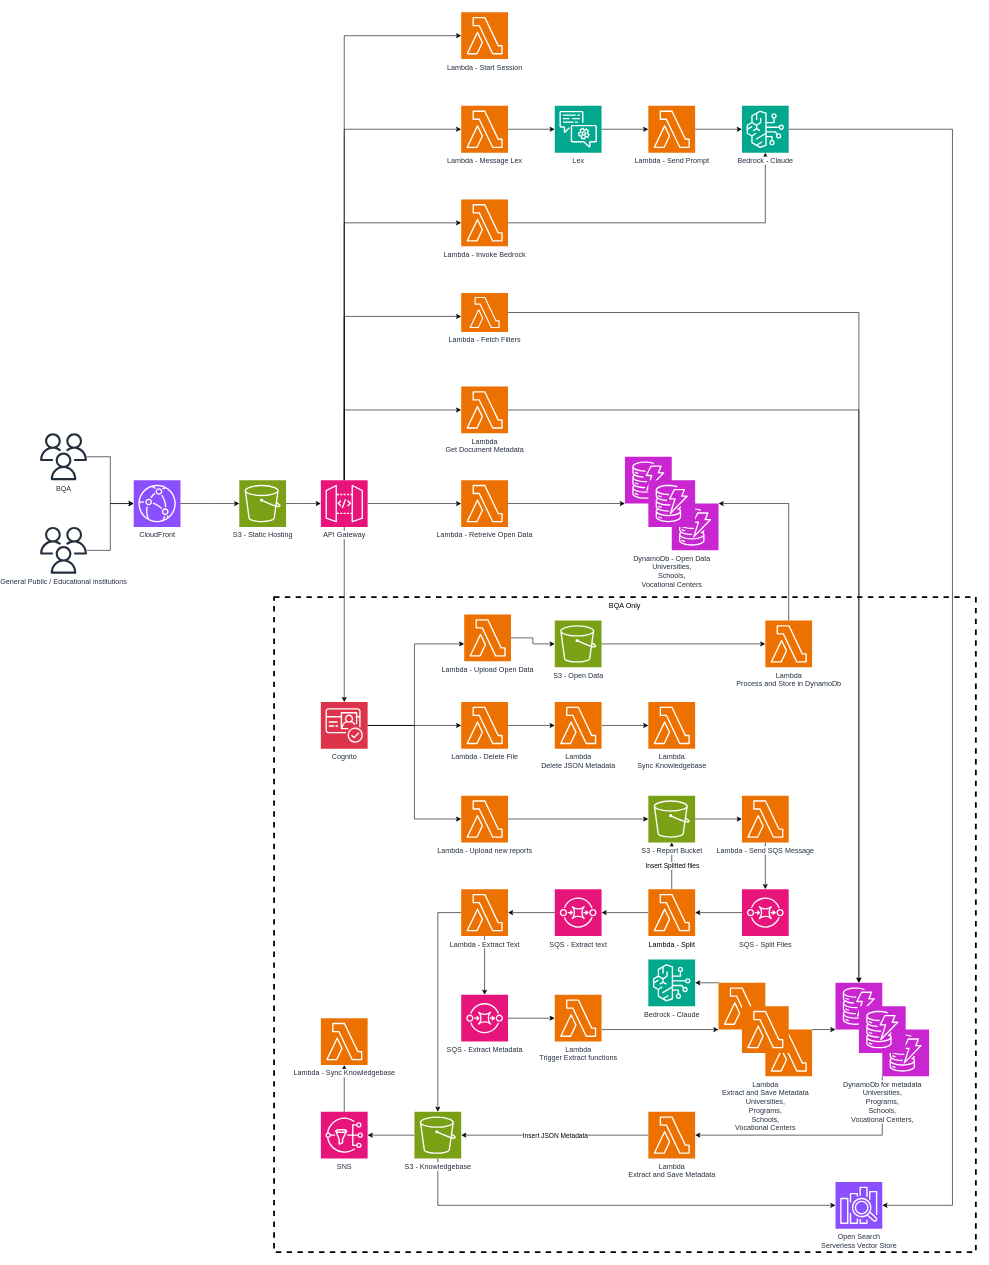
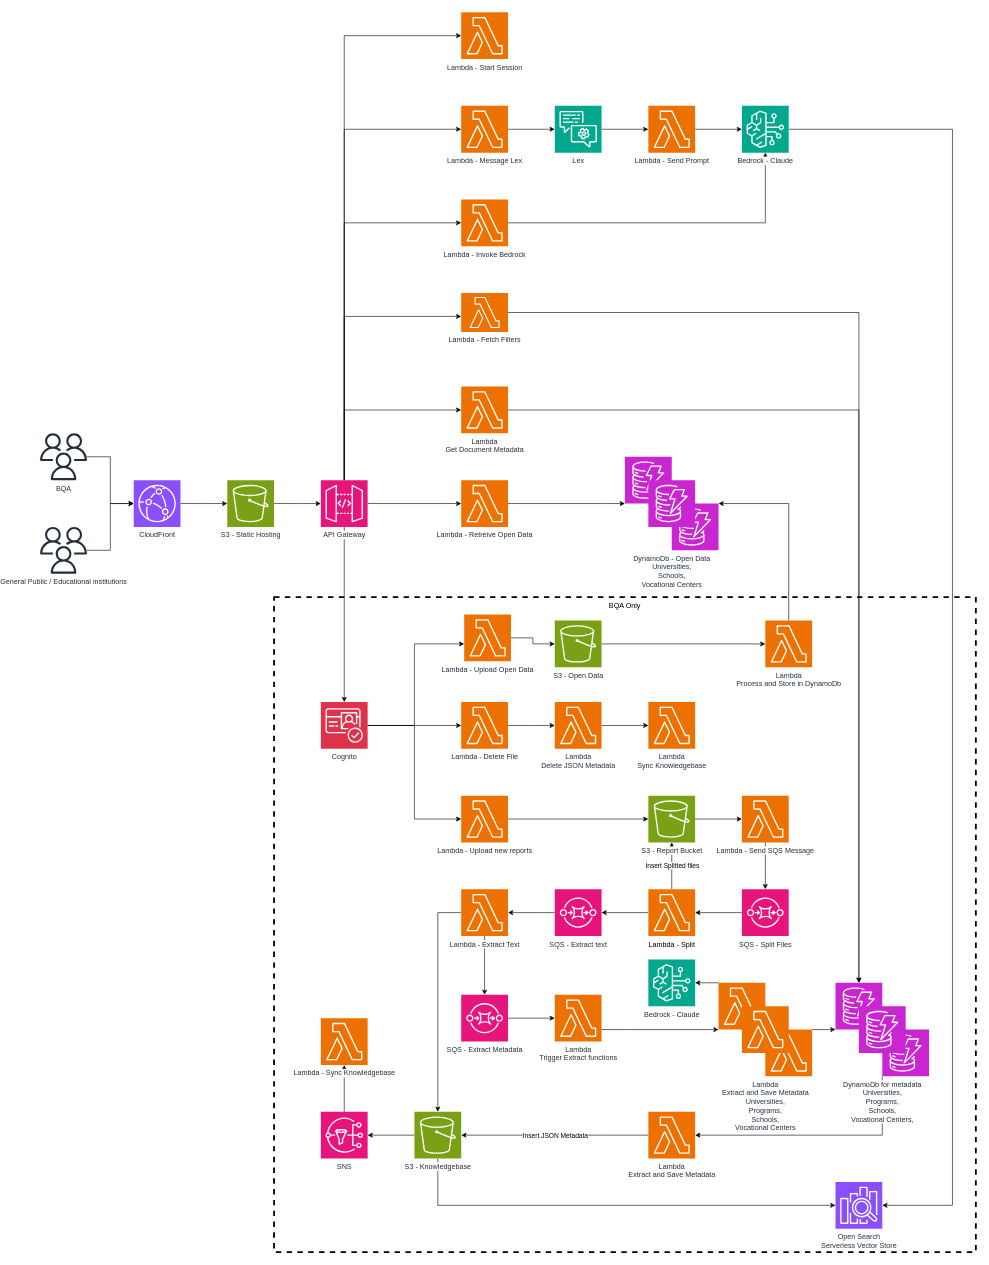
(263, 504) -> (251, 504)
